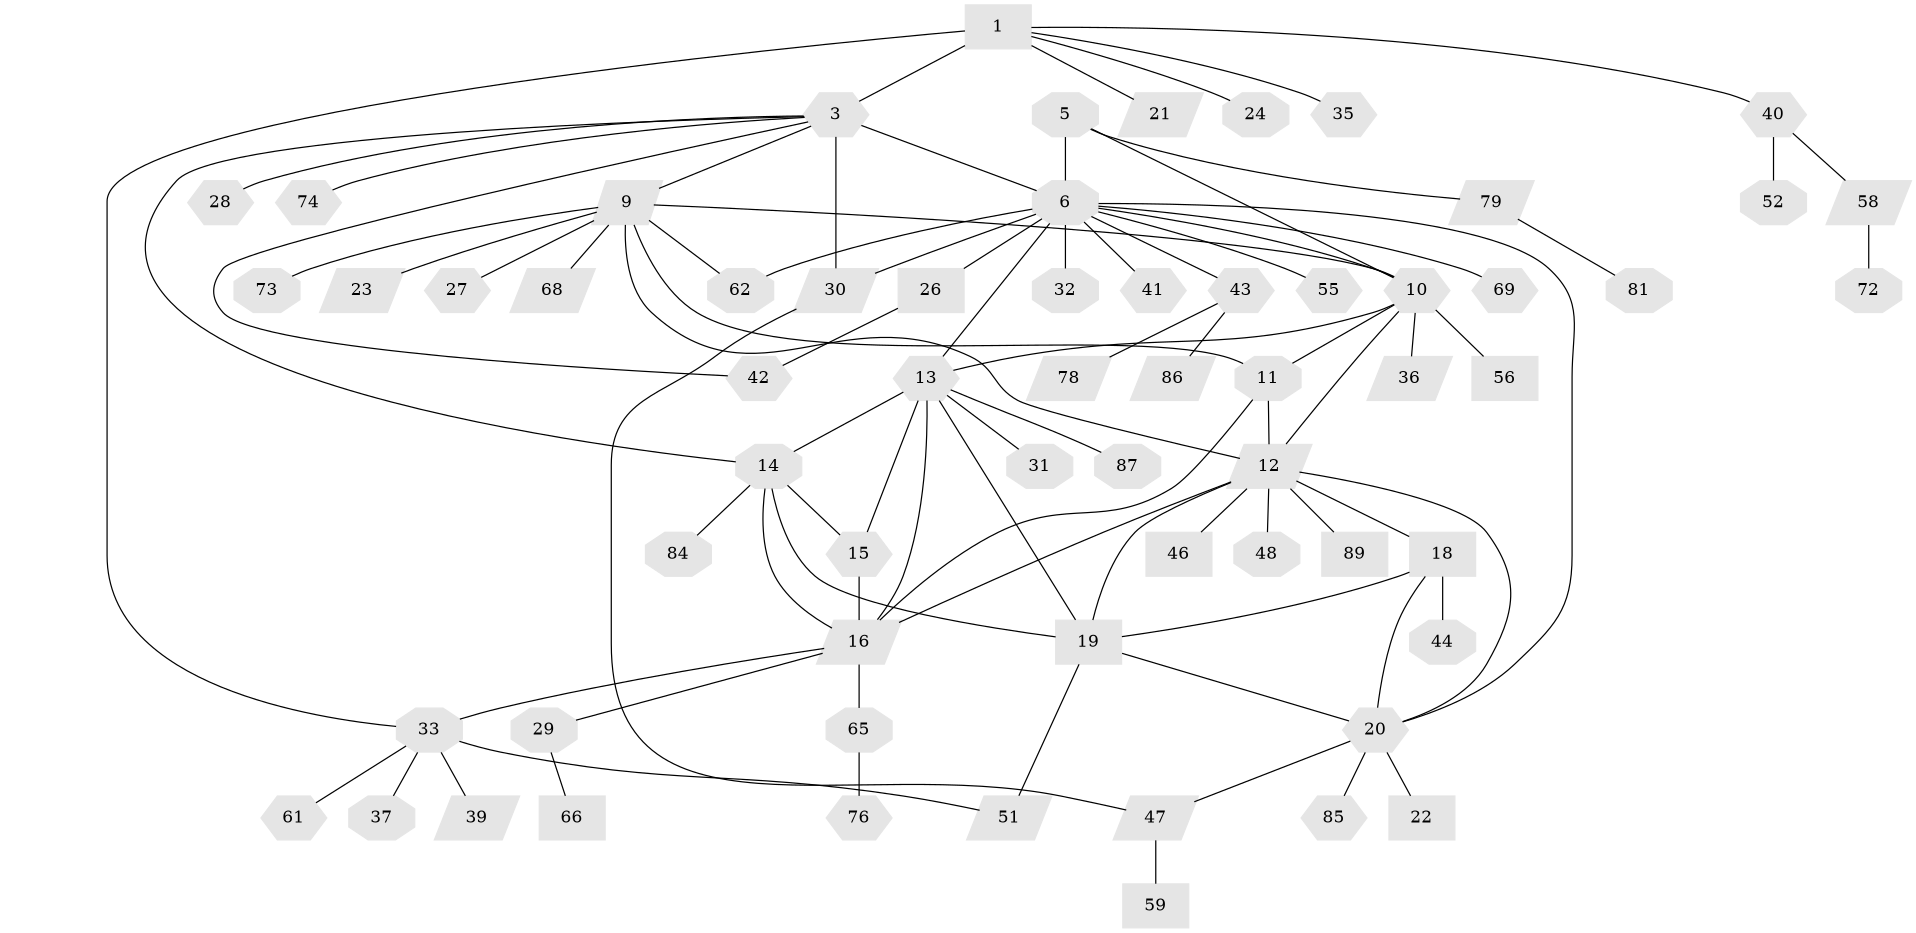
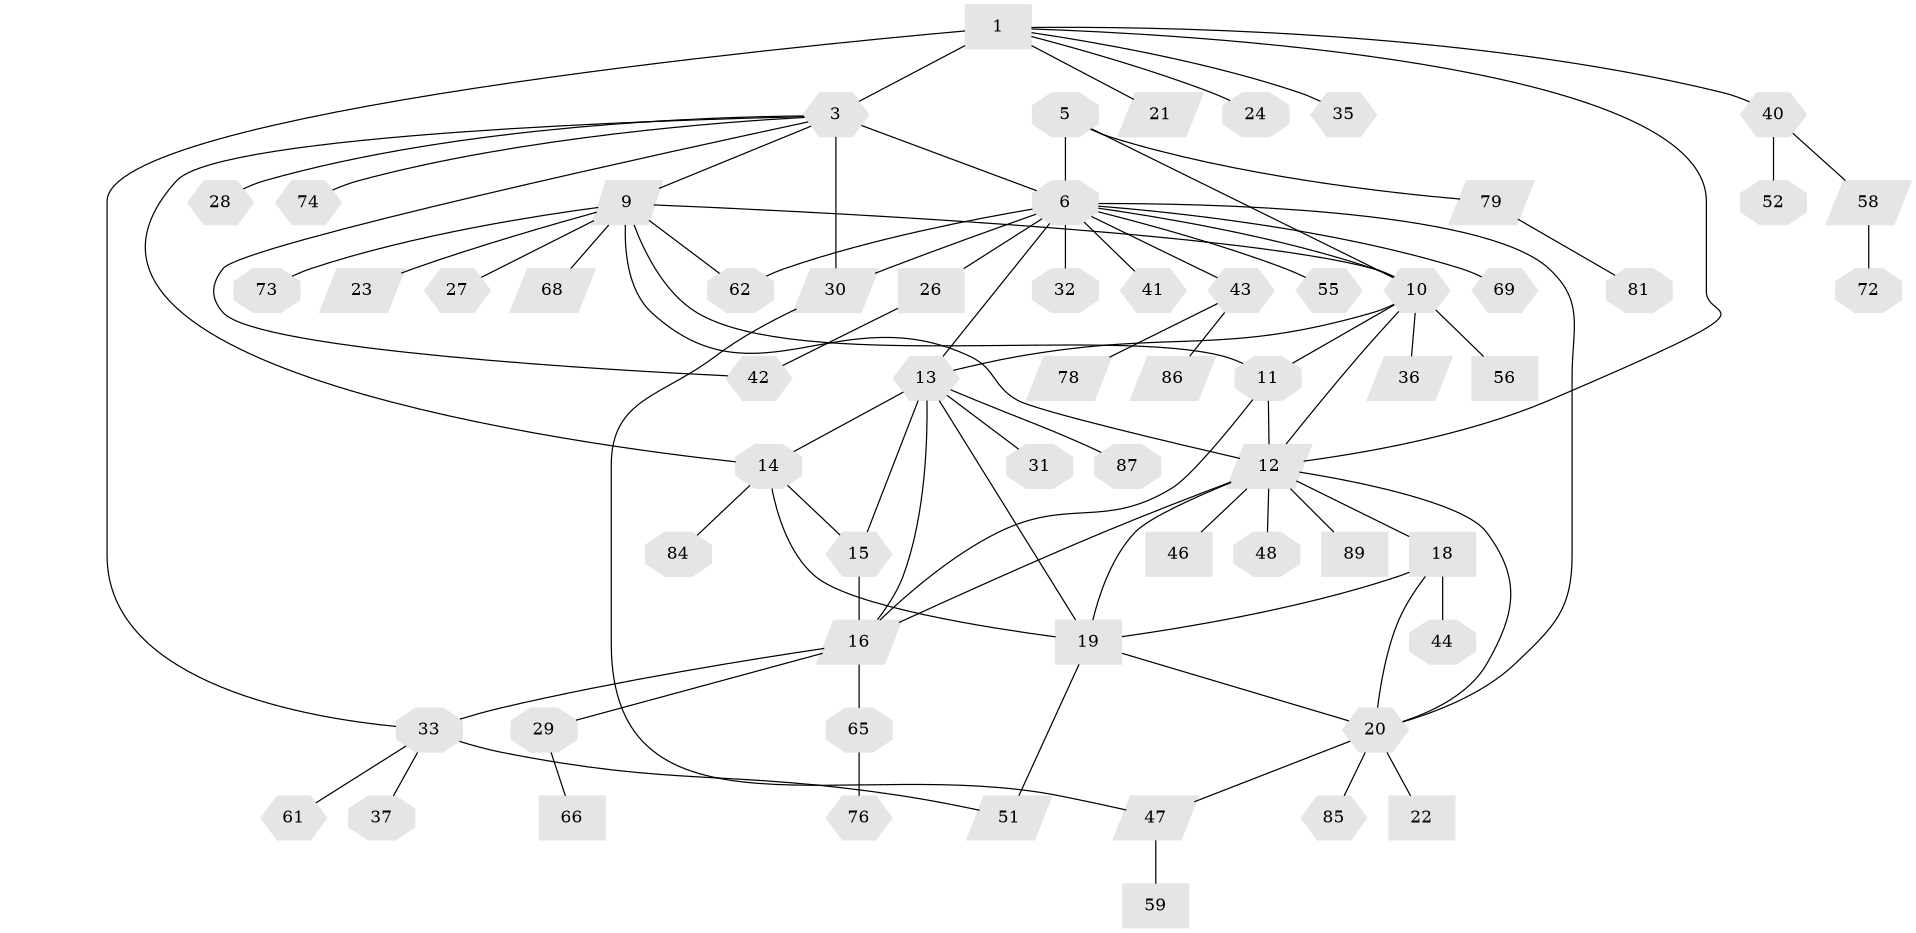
none -> (1660, 140)
(773, 571) -> none
(477, 818) -> none
